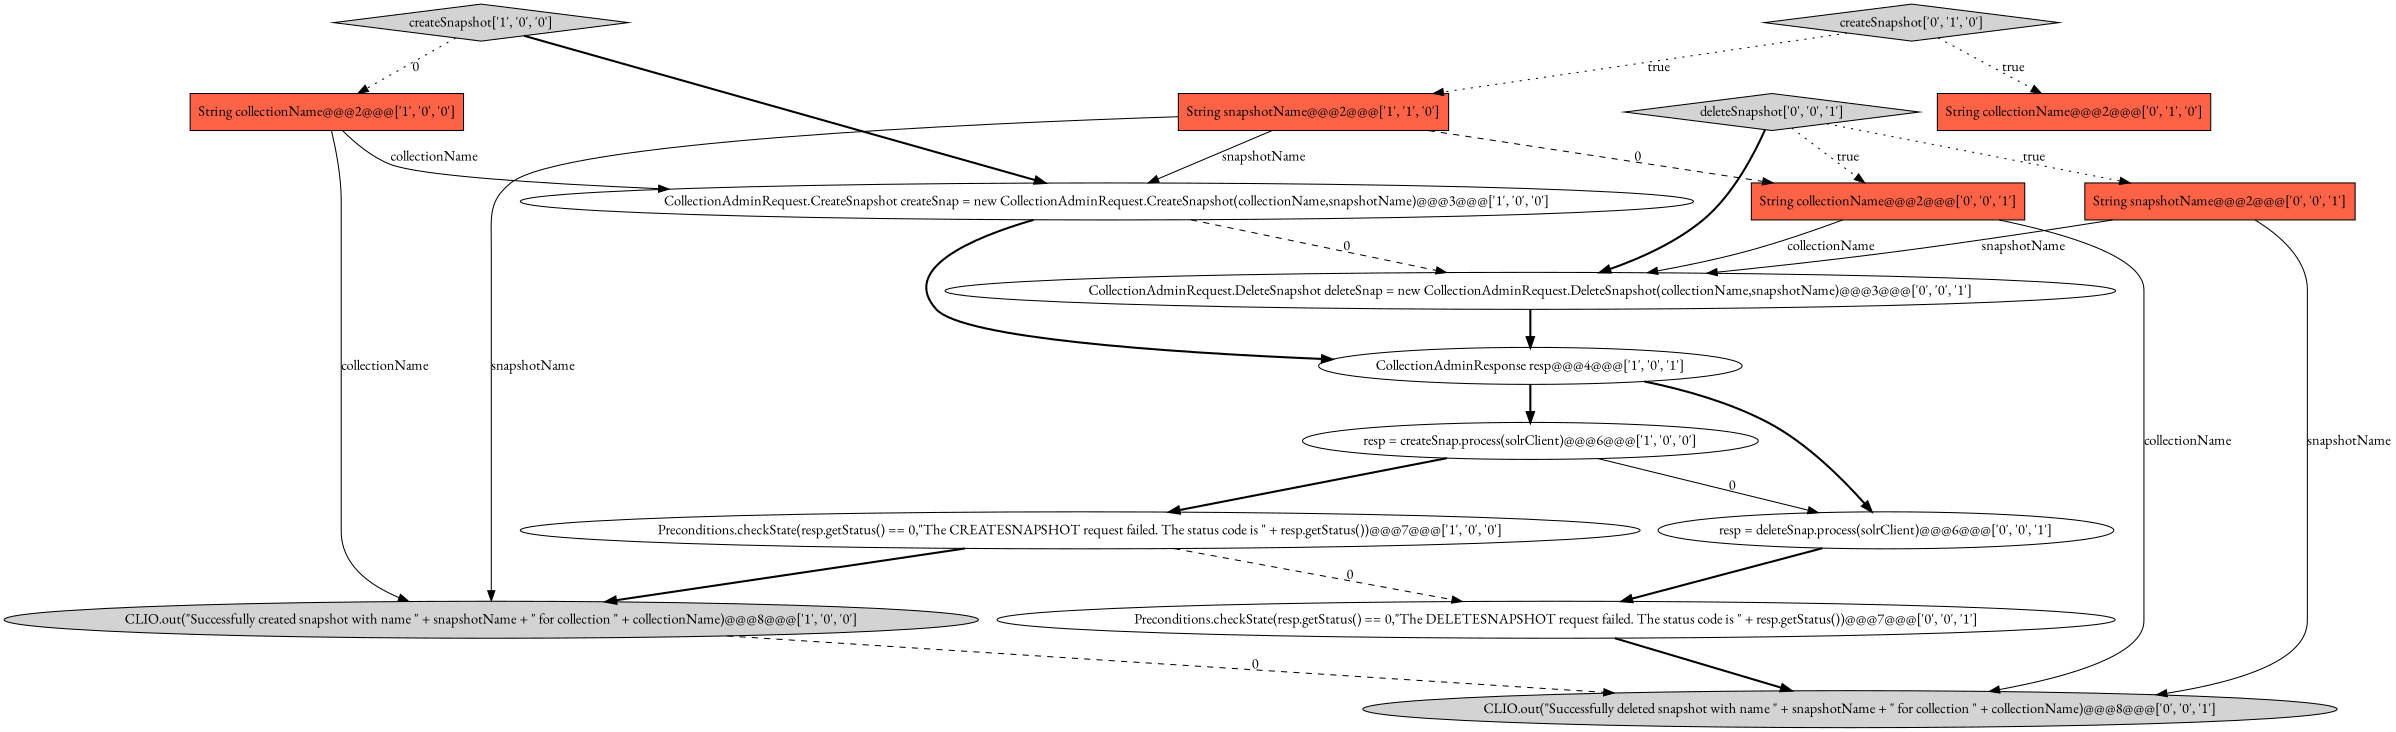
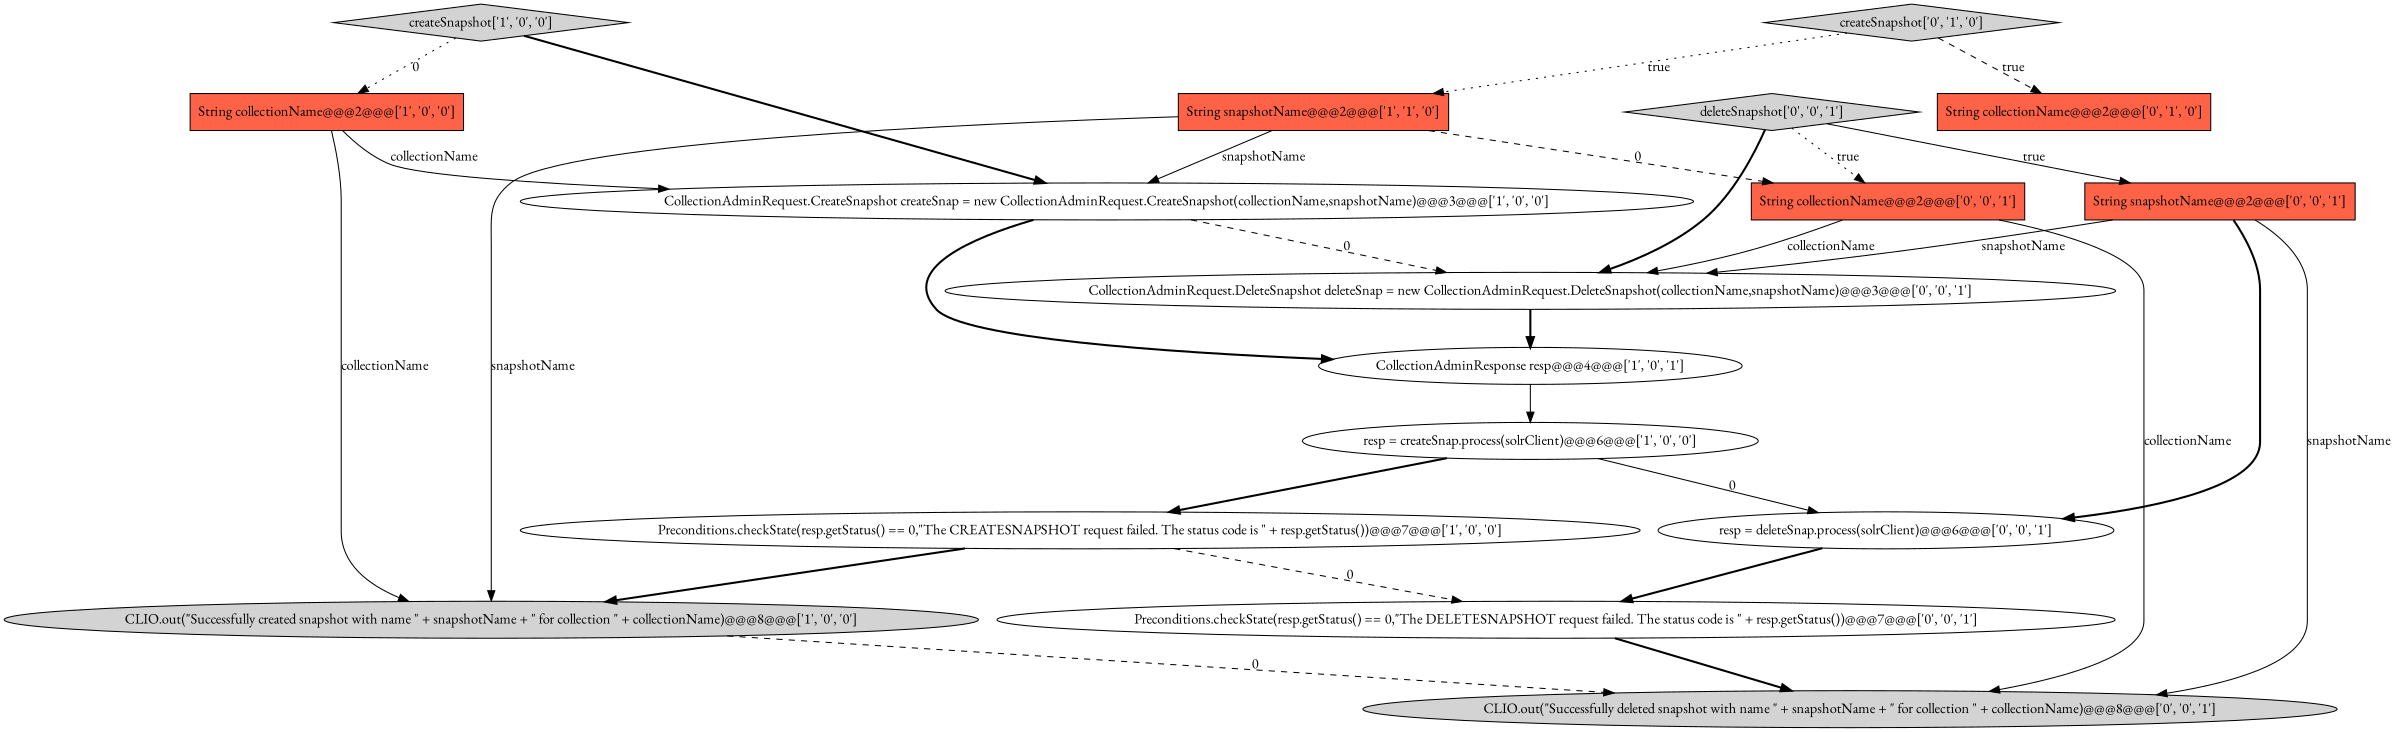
(1985, 63) -> (1985, 63)
(1973, 152) -> (1973, 152)
(1530, 398) -> (1530, 398)
(1766, 422) -> (2260, 434)
